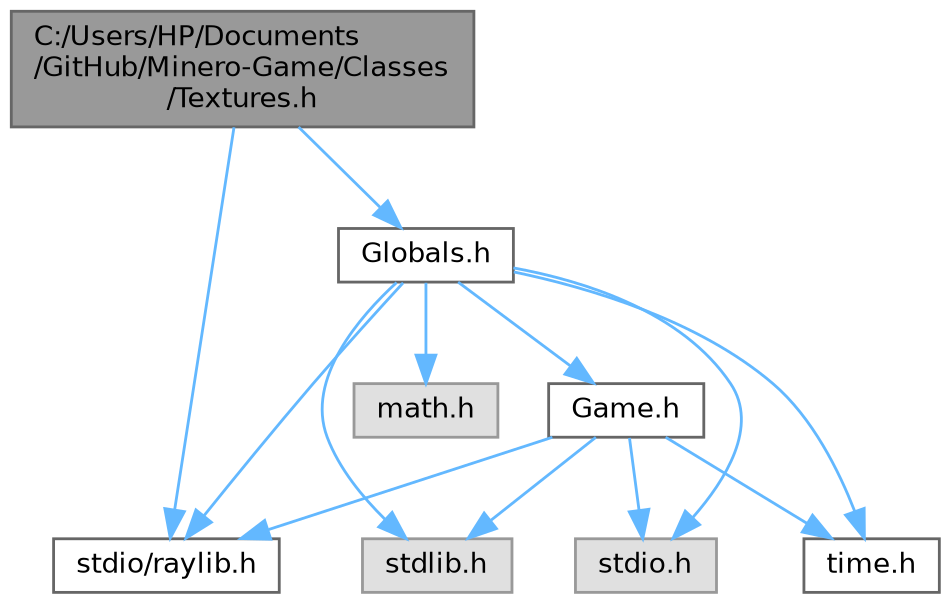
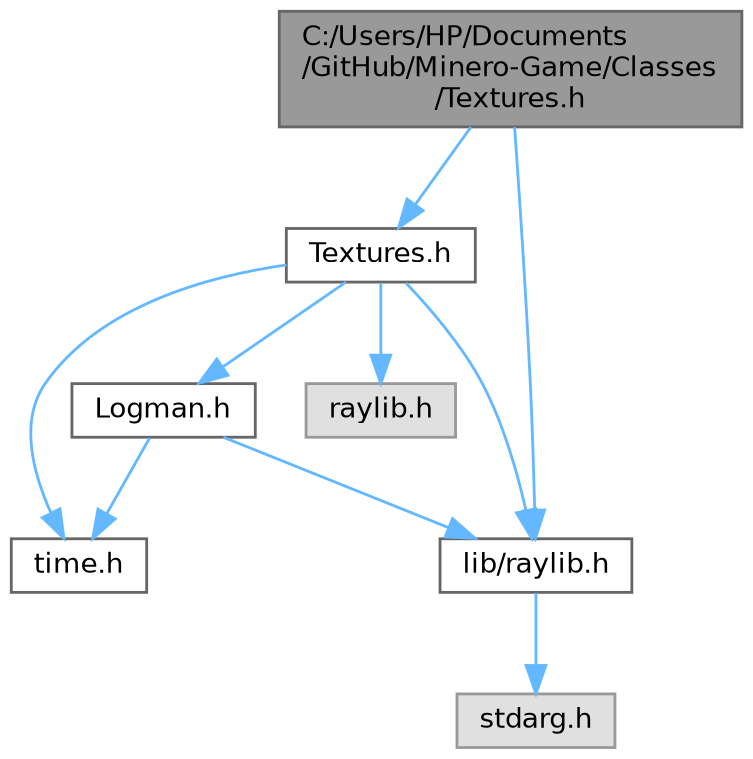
(426, 255) -> (381, 255)
(426, 410) -> (381, 410)
(626, 410) -> (164, 410)
(166, 566) -> (536, 566)
(437, 566) -> none
(646, 566) -> none
none -> (536, 721)
